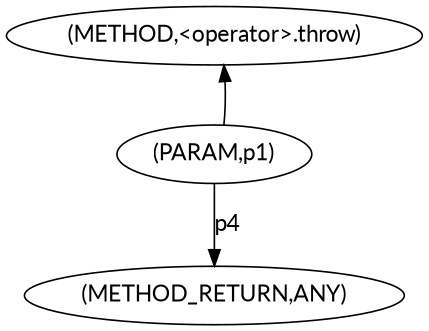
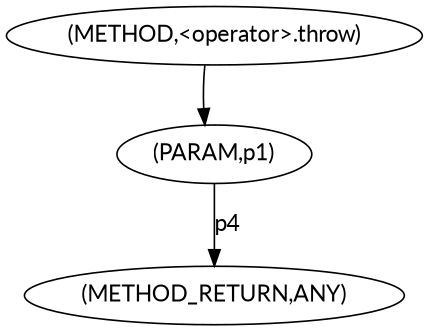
(225, 103) -> (204, 87)
